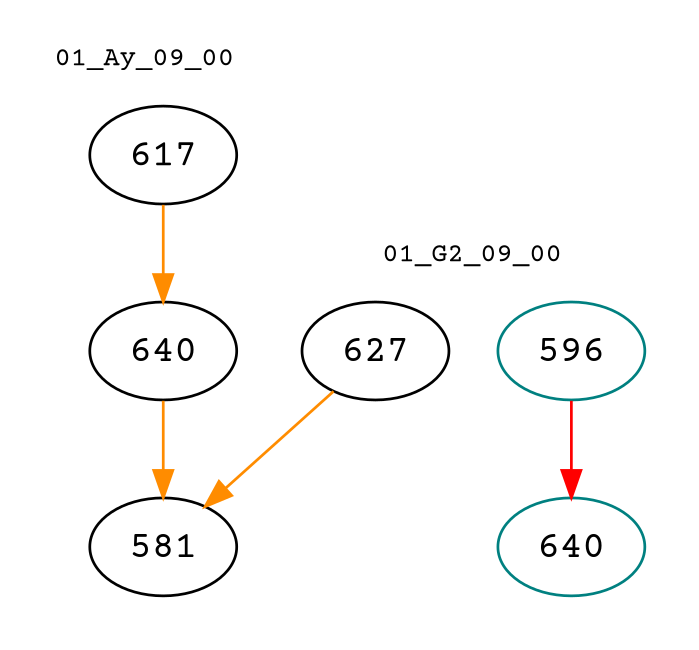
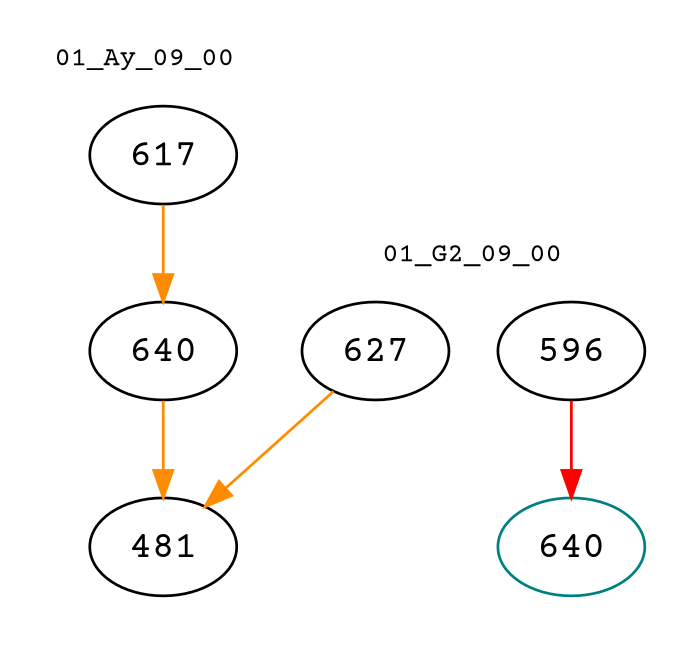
(571, 351) -> (571, 351)
(163, 547) -> (163, 547)
